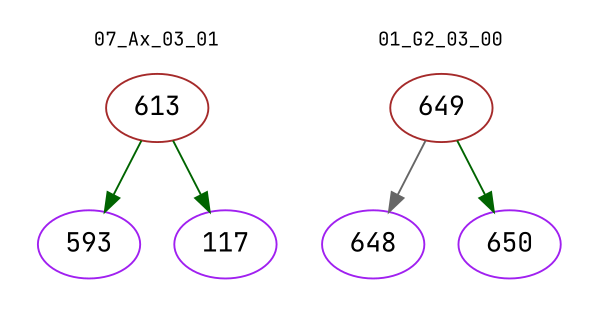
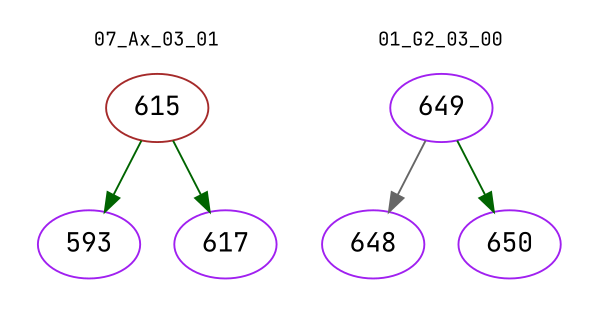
(157, 108) -> (157, 108)
(441, 108) -> (441, 108)
(225, 244) -> (225, 244)
